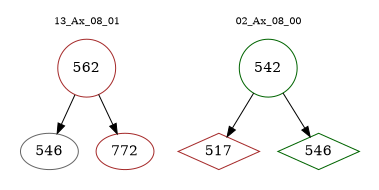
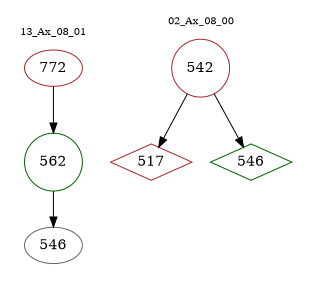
(87, 68) -> (53, 162)
(268, 68) -> (201, 68)
(106, 110) -> (53, 105)
